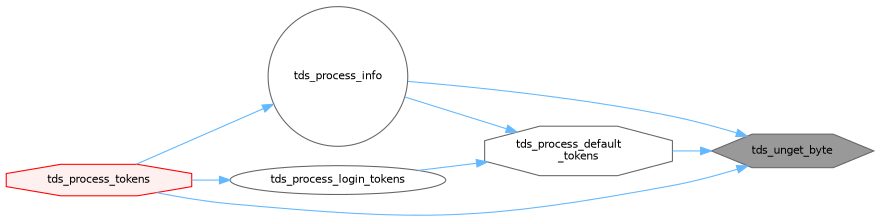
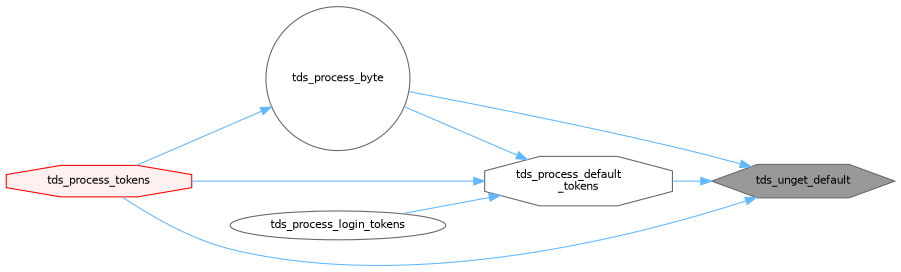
(338, 76) -> (338, 79)
(793, 151) -> (803, 181)
(205, 180) -> (332, 181)
